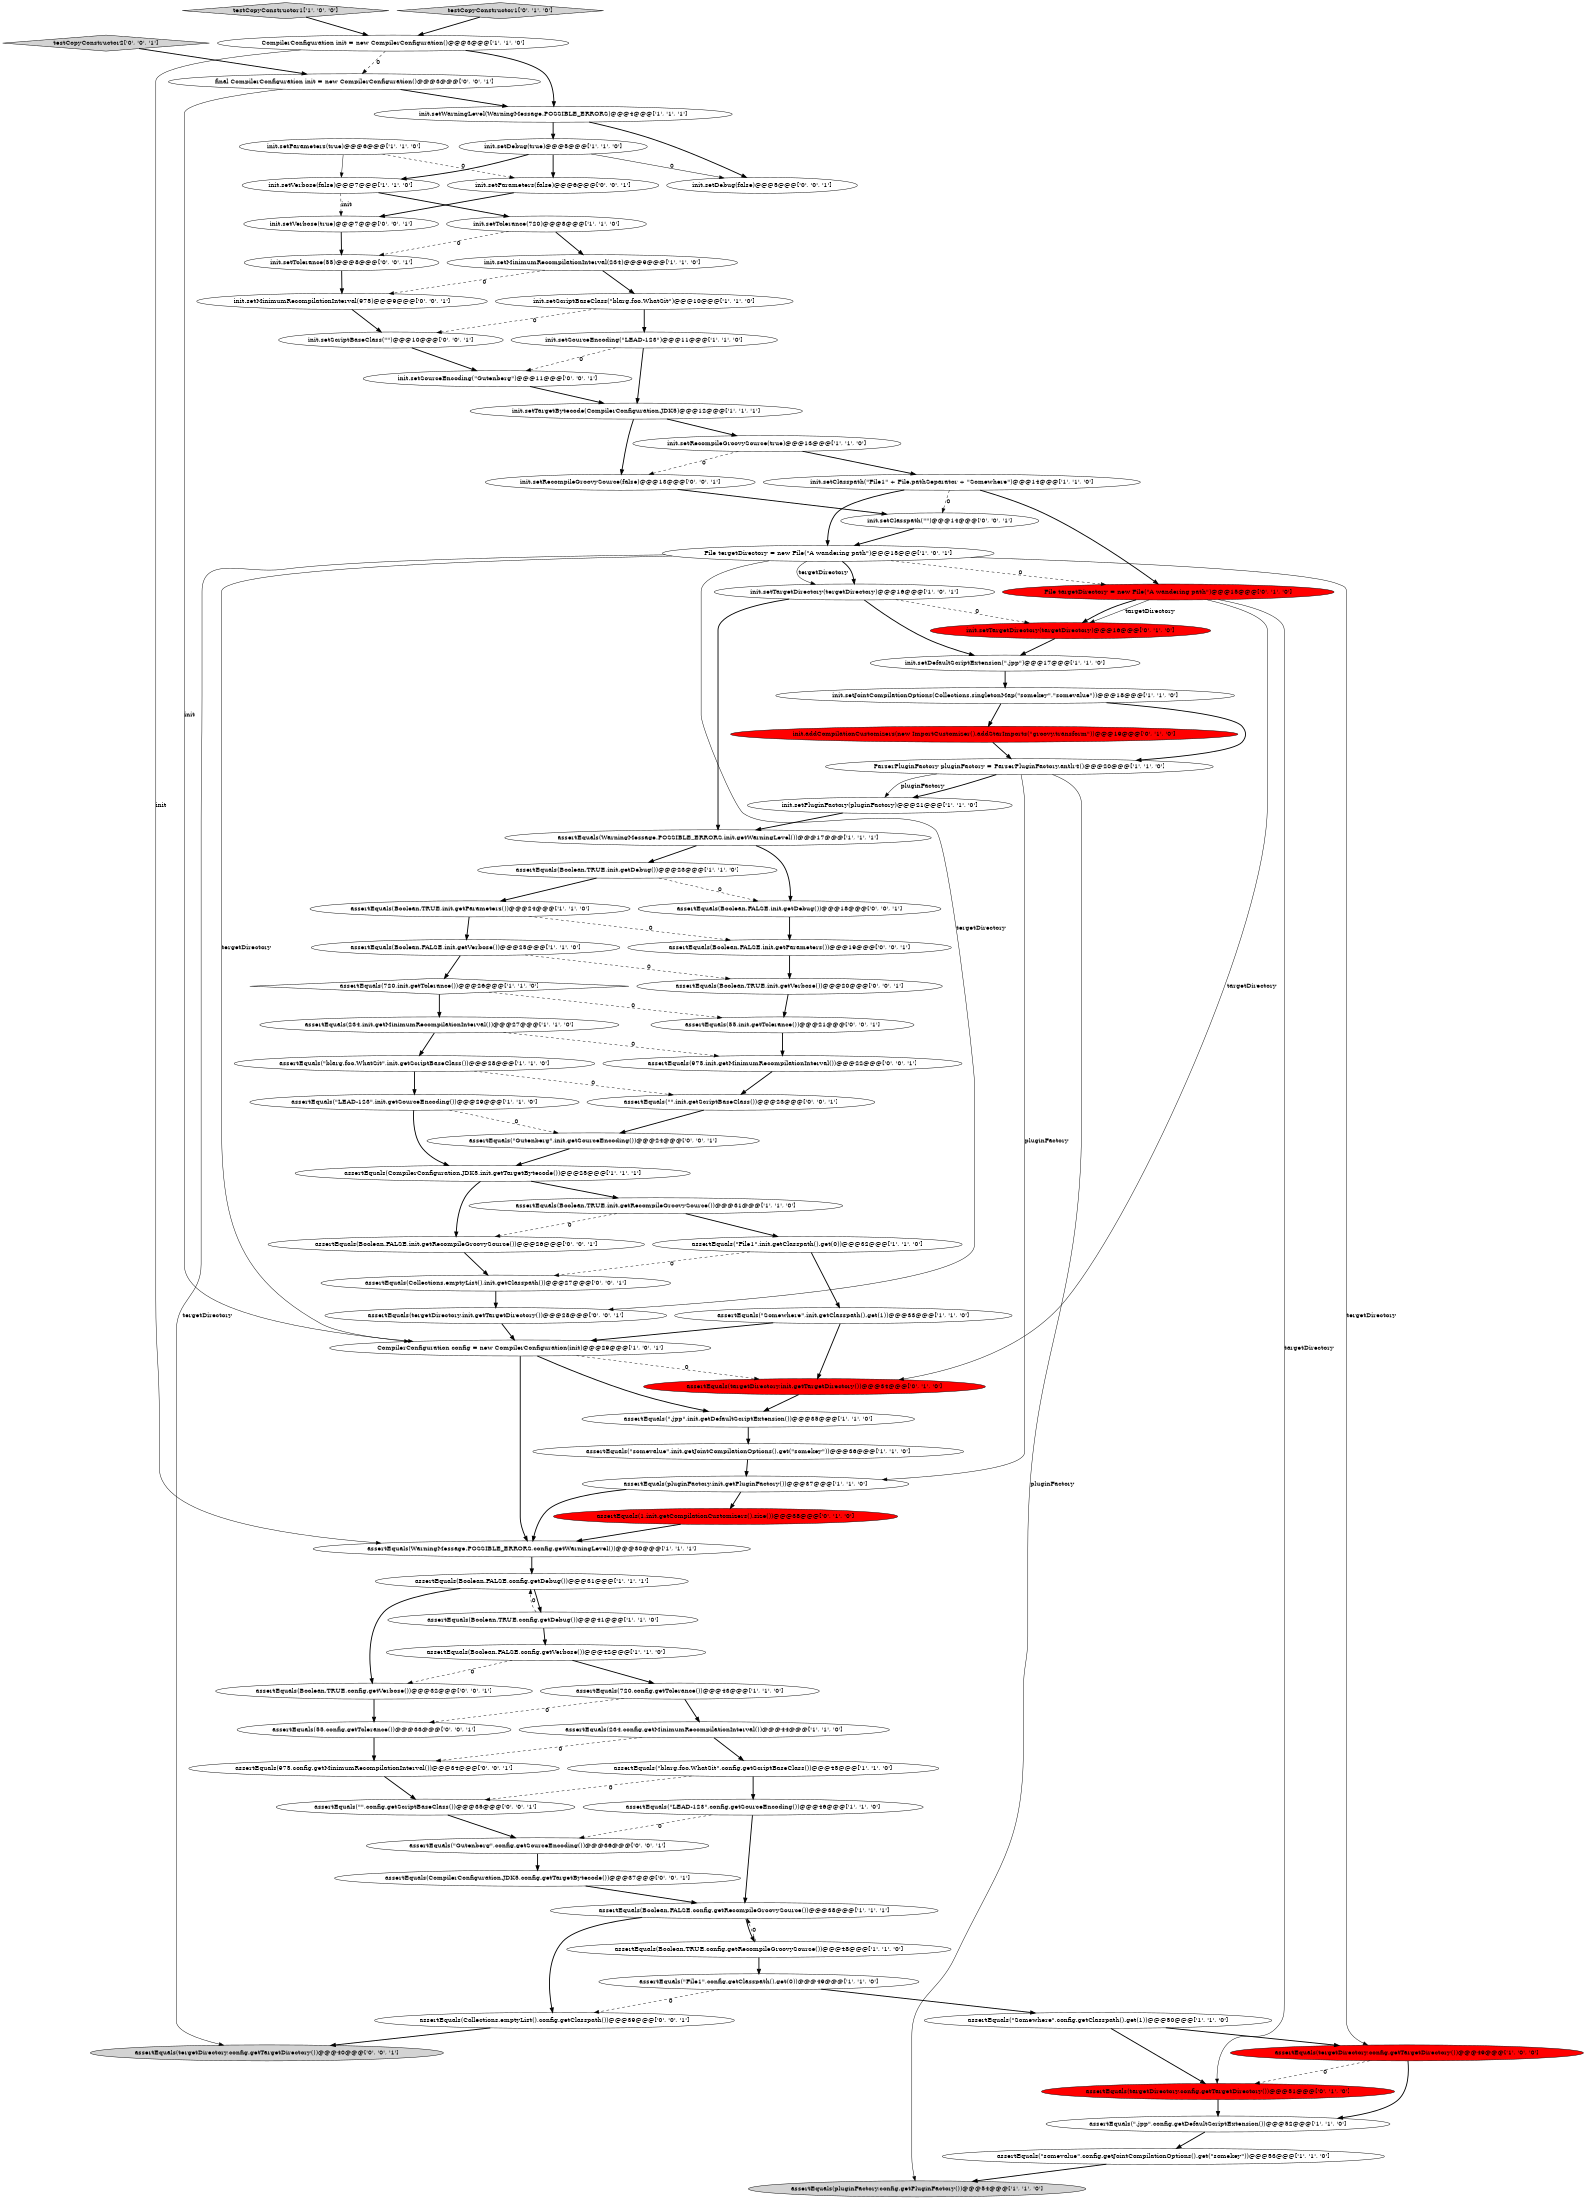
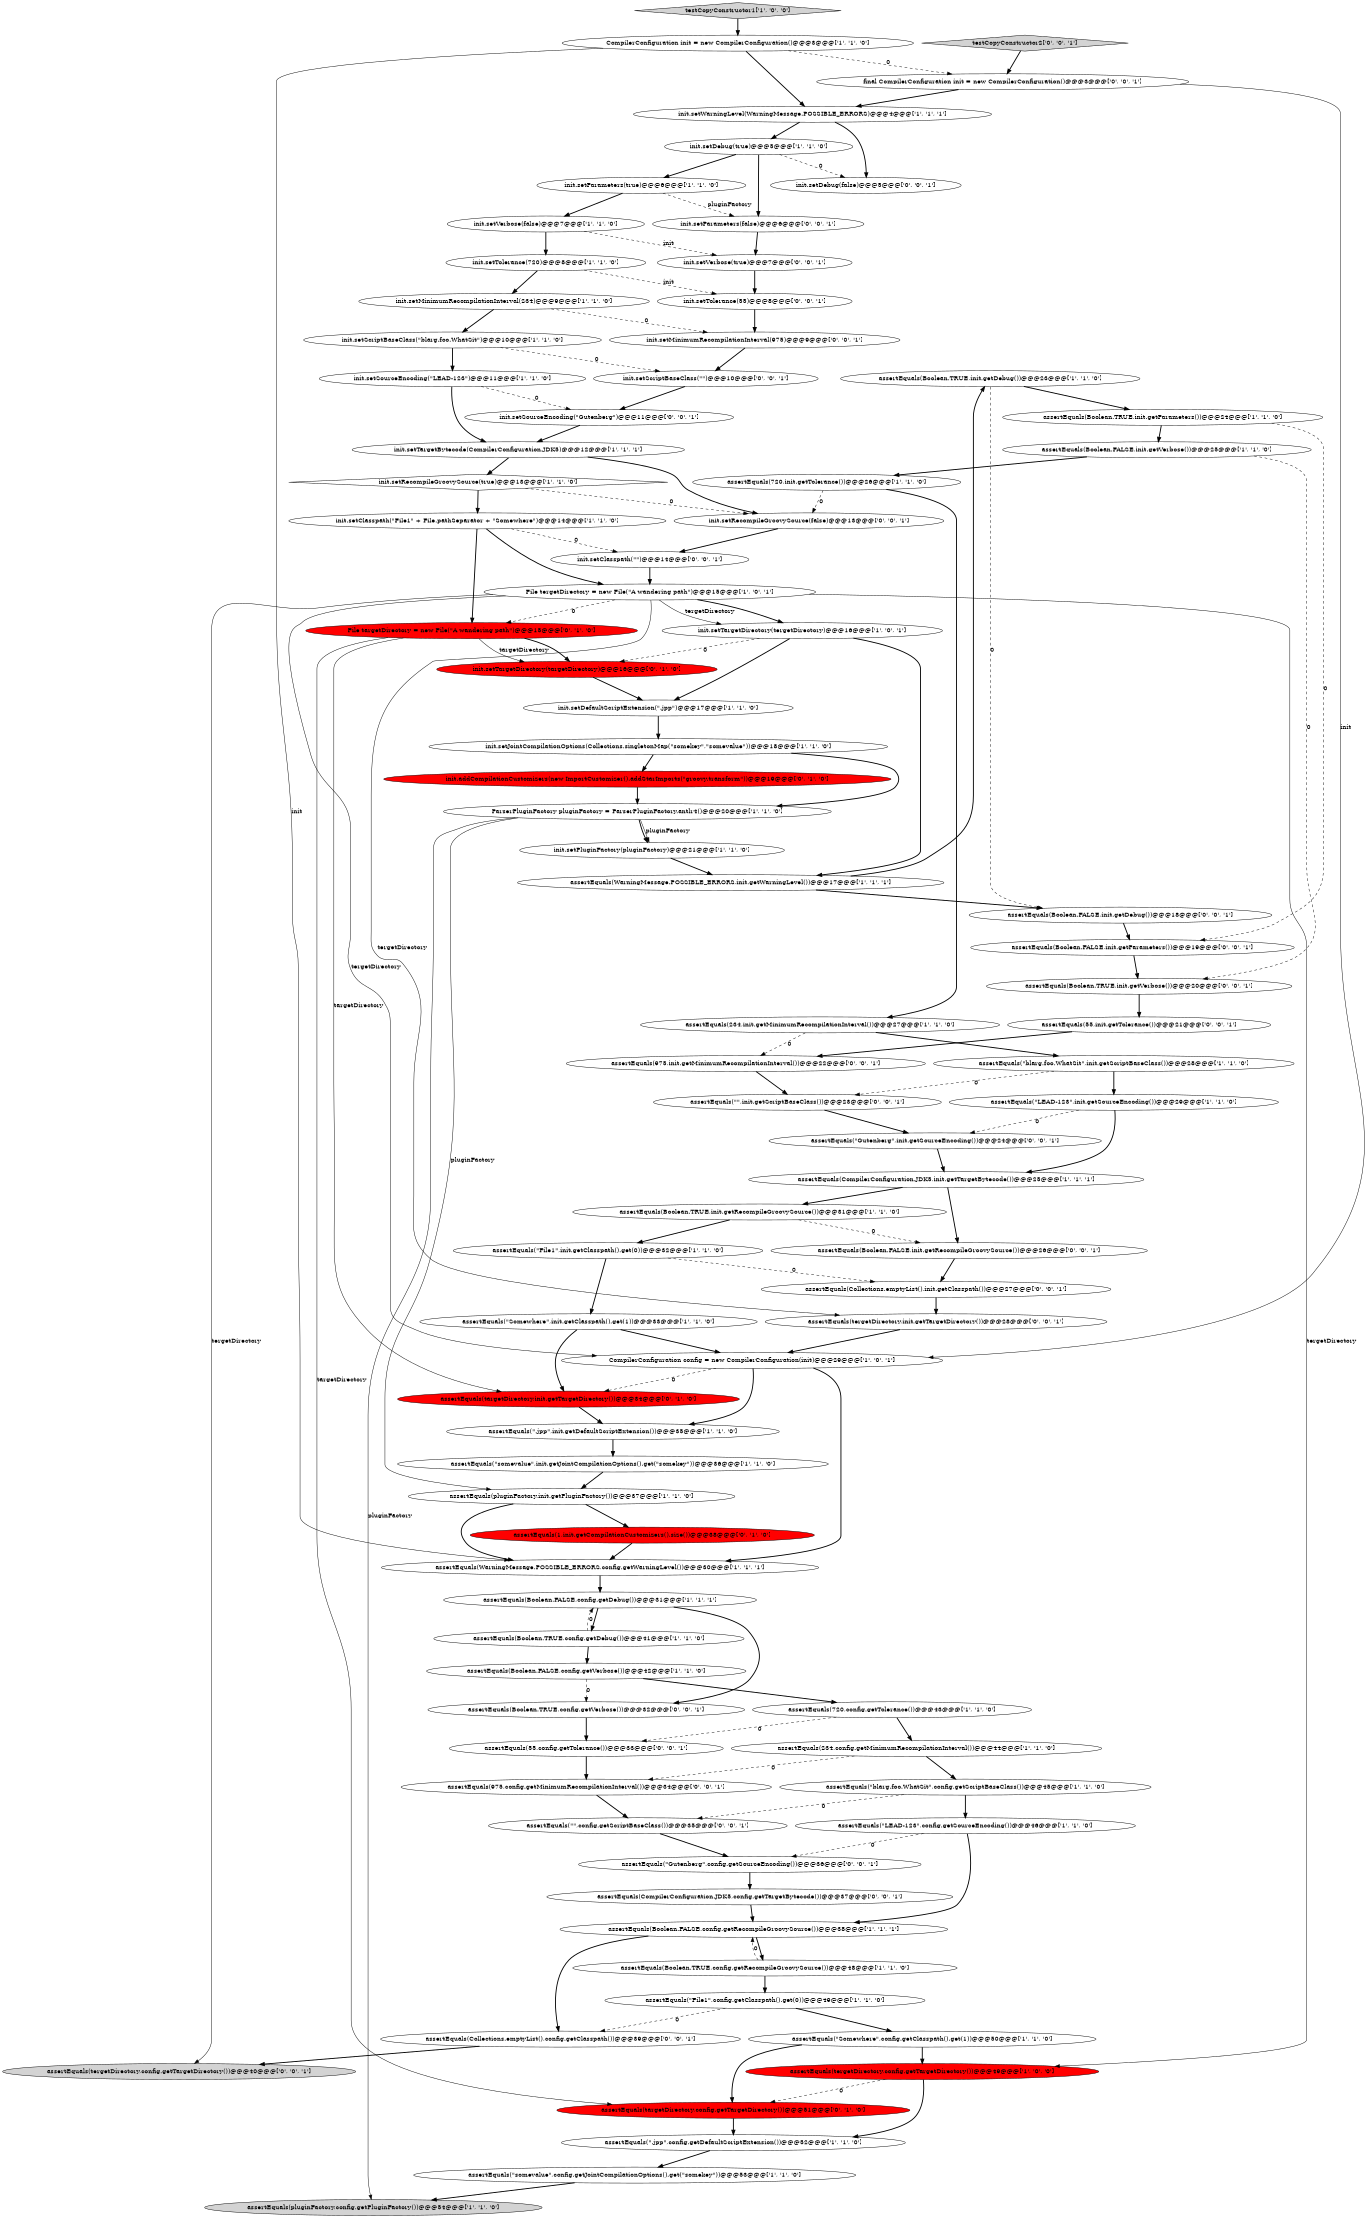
(500, 11) -> none
(342, 164) -> (596, 204)
(463, 166) -> (730, 205)
(655, 166) -> (810, 165)
(477, 167) -> (702, 165)
(459, 243) -> (669, 282)
(767, 444) -> (478, 482)
(439, 986) -> (827, 482)
(603, 1005) -> (819, 500)
